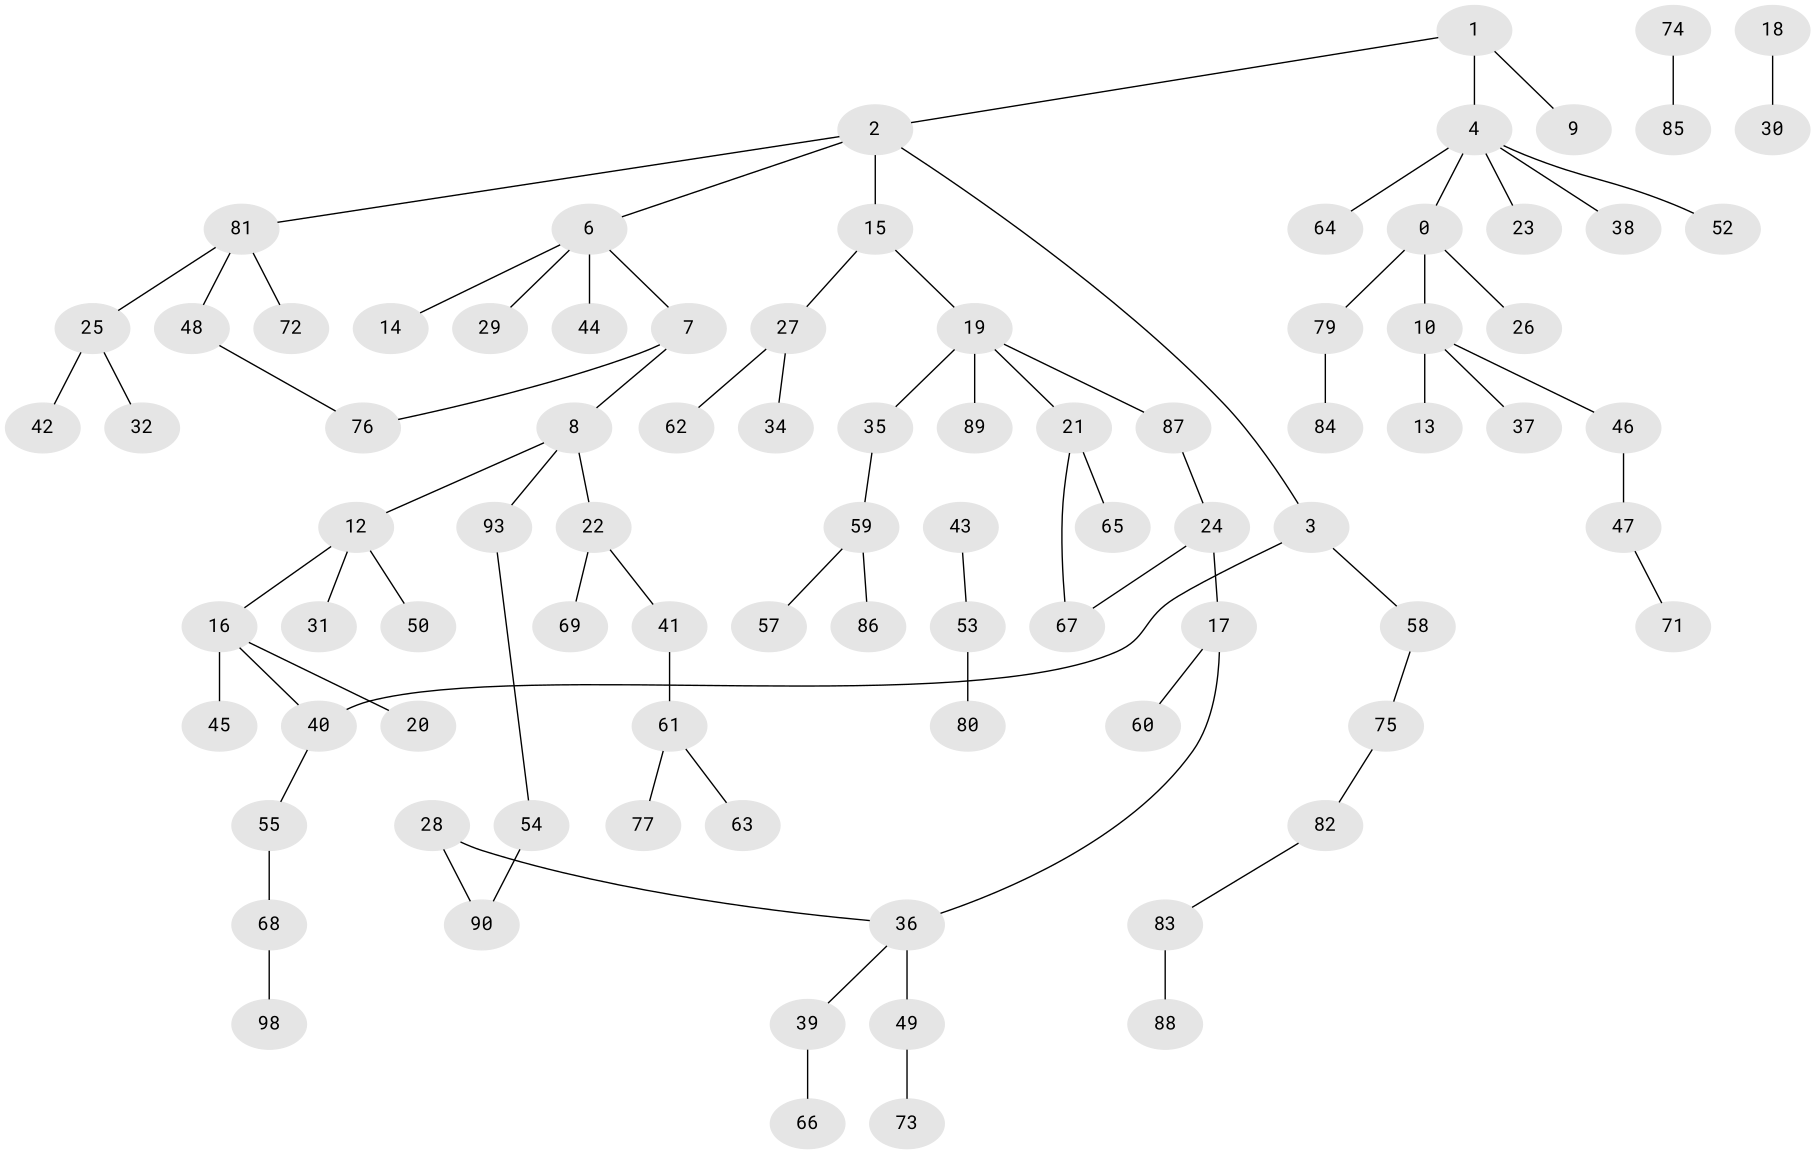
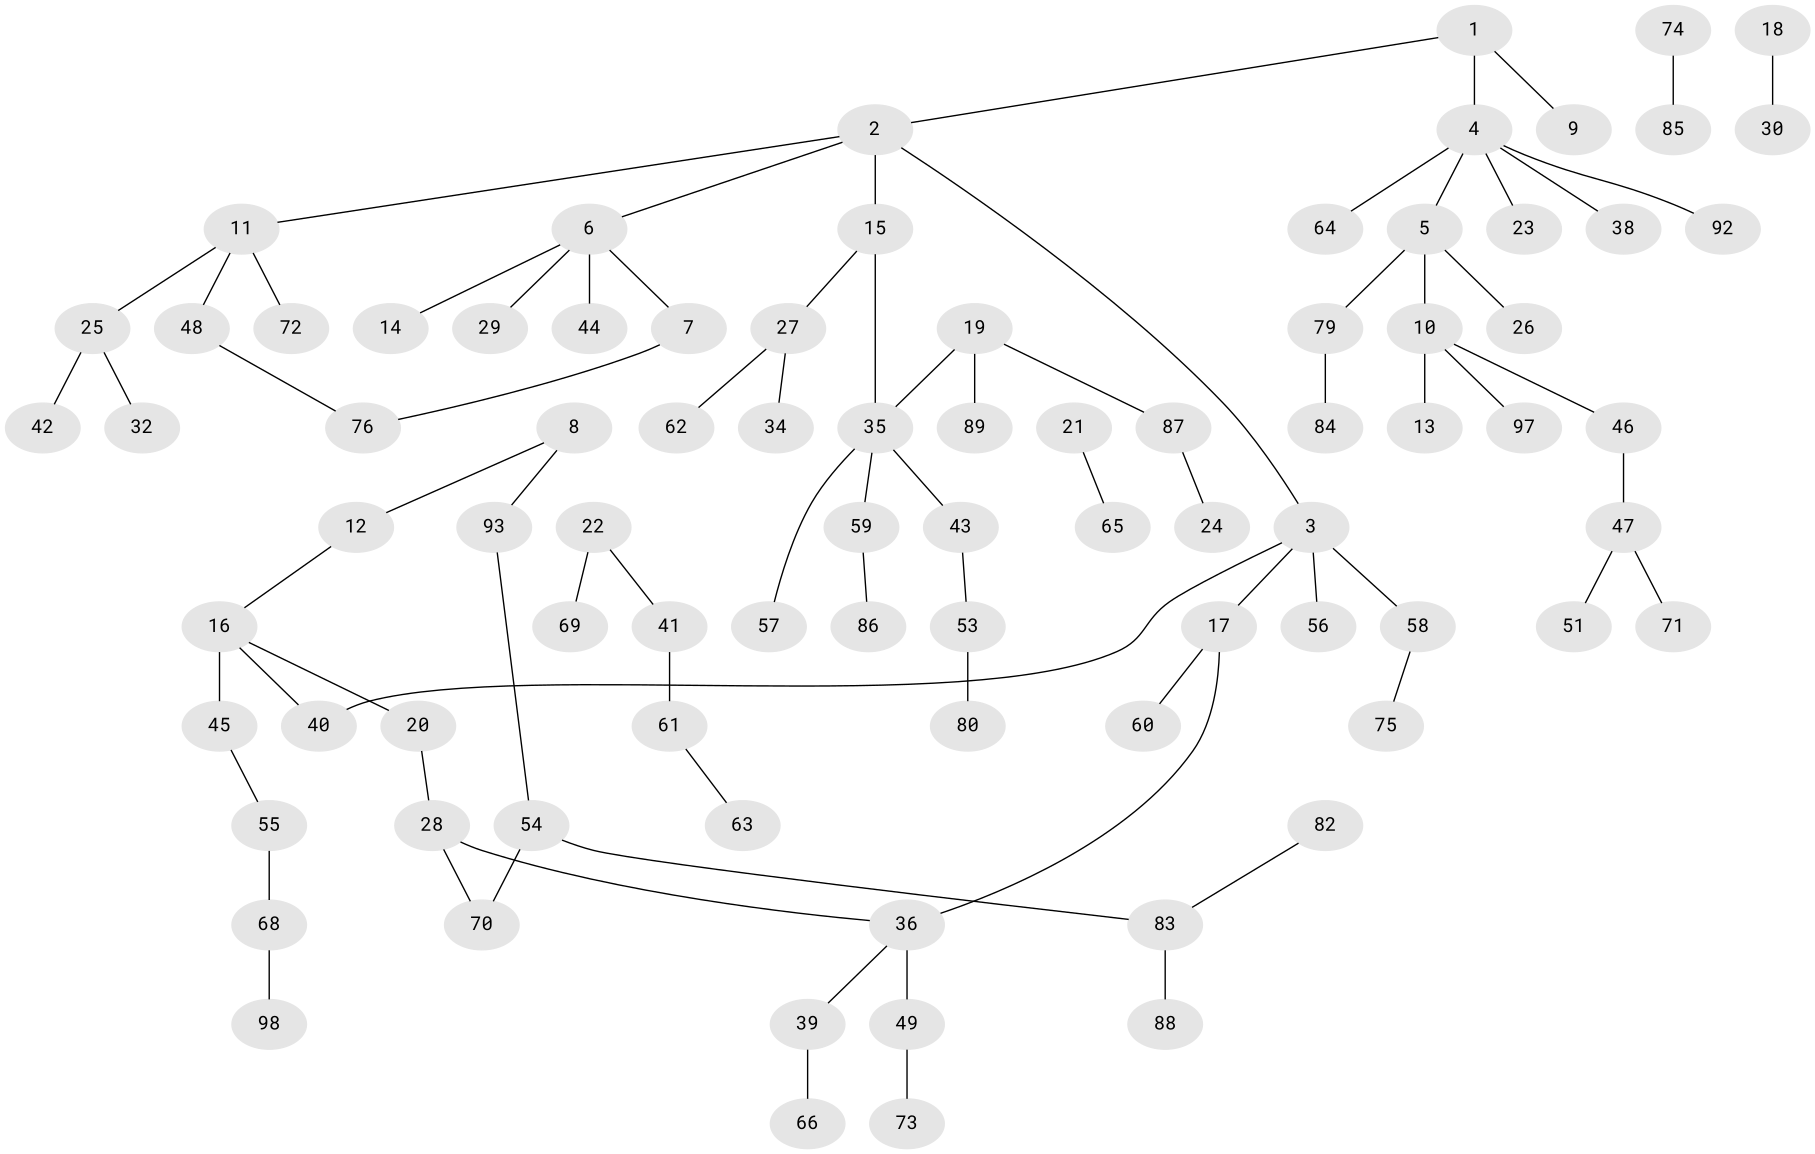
(242, 229) -> (242, 229)
(1425, 229) -> (1425, 229)
(1723, 229) -> (1723, 229)
(925, 279) -> (875, 329)
(631, 378) -> none
(1024, 378) -> none
(1524, 428) -> (1524, 428)
(584, 477) -> none
none -> (918, 478)
(815, 577) -> (803, 519)
(1216, 586) -> (1265, 577)
(319, 627) -> none
(418, 627) -> none
(1067, 627) -> none
none -> (1318, 627)
none -> (1574, 627)
(294, 776) -> (244, 776)
none -> (425, 776)
(1356, 776) -> none
(643, 826) -> none
none -> (844, 886)
(482, 925) -> (482, 925)
